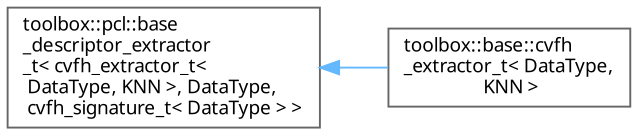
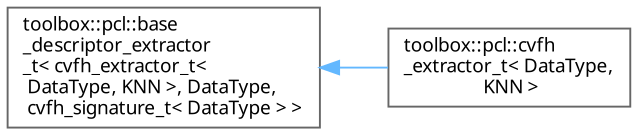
(509, 68) -> (509, 68)
